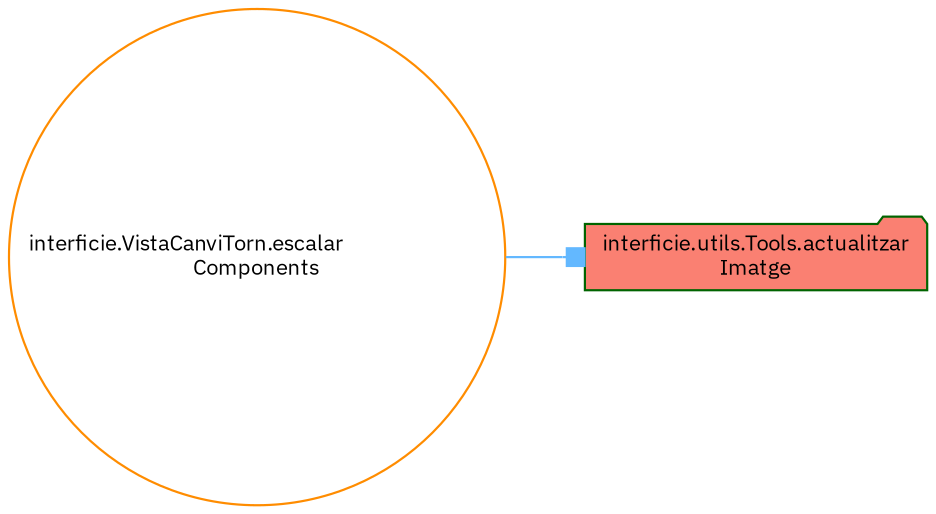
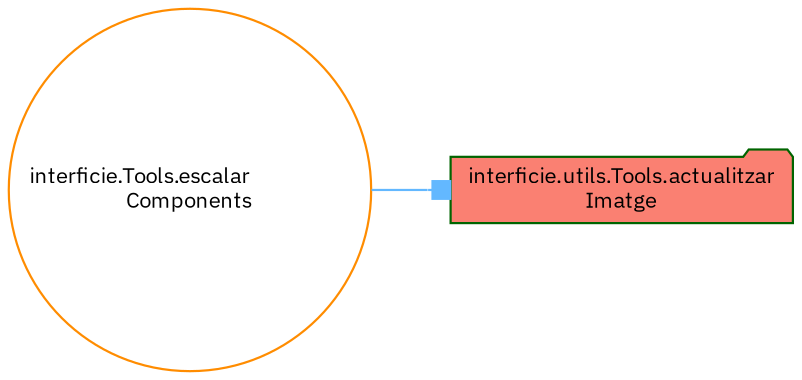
(257, 257) -> (190, 190)
